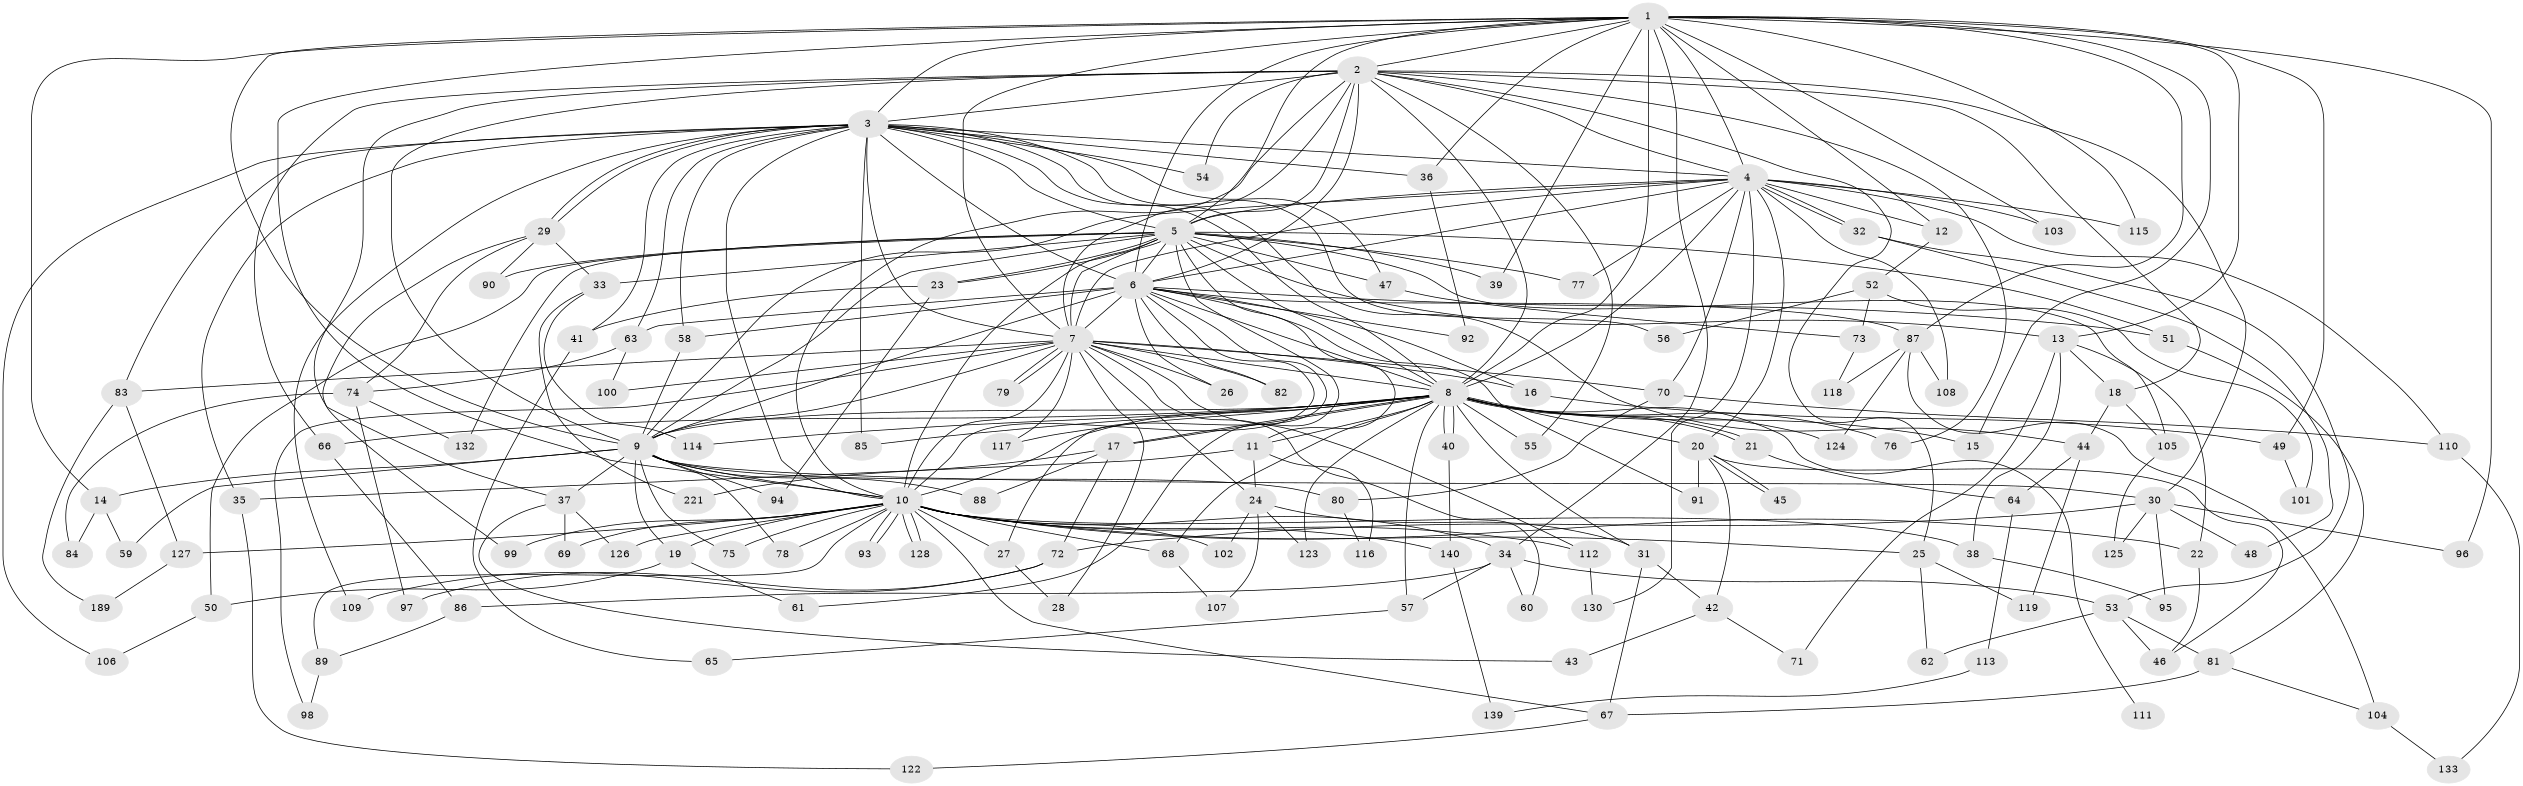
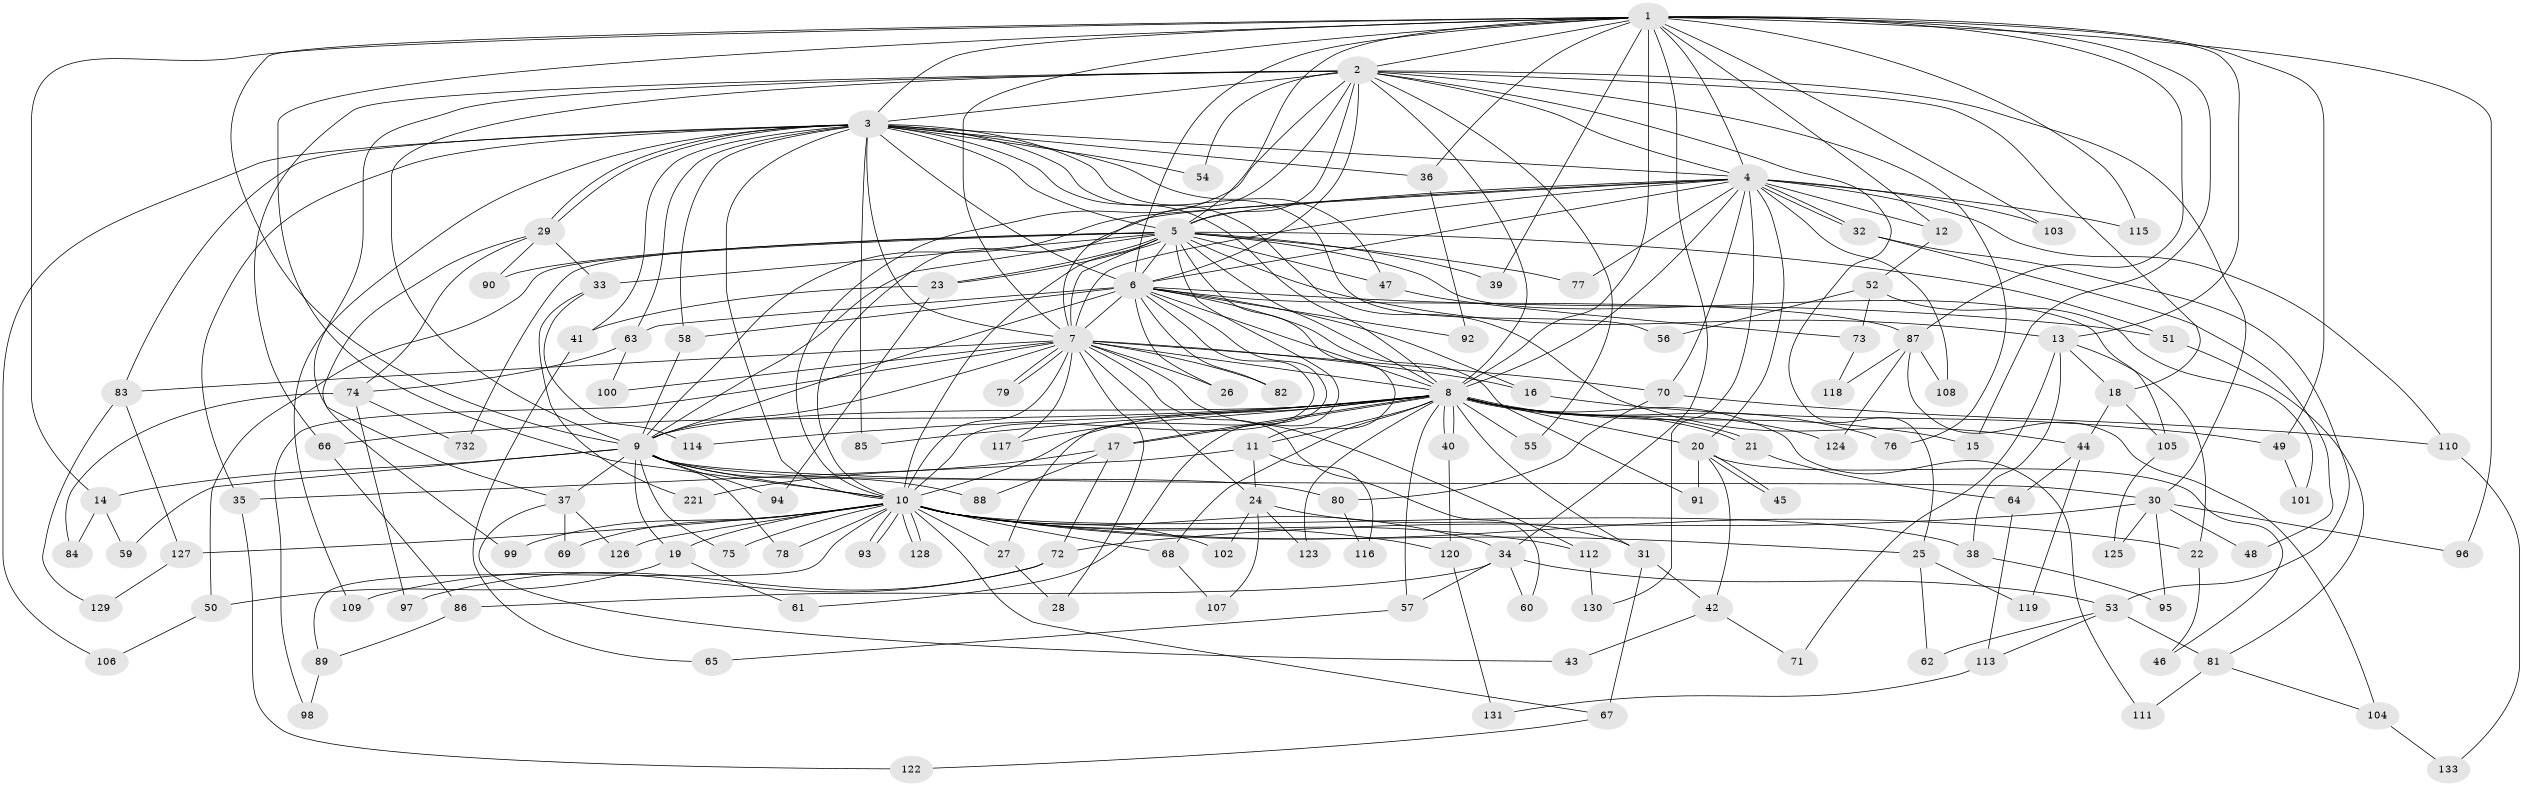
none -> (927, 262)
(466, 447) -> (466, 447)
(1450, 554) -> (1450, 554)
(101, 608) -> (101, 608)
(2136, 635) -> (2050, 635)
(1915, 704) -> (2179, 689)
(1494, 716) -> (1494, 716)
